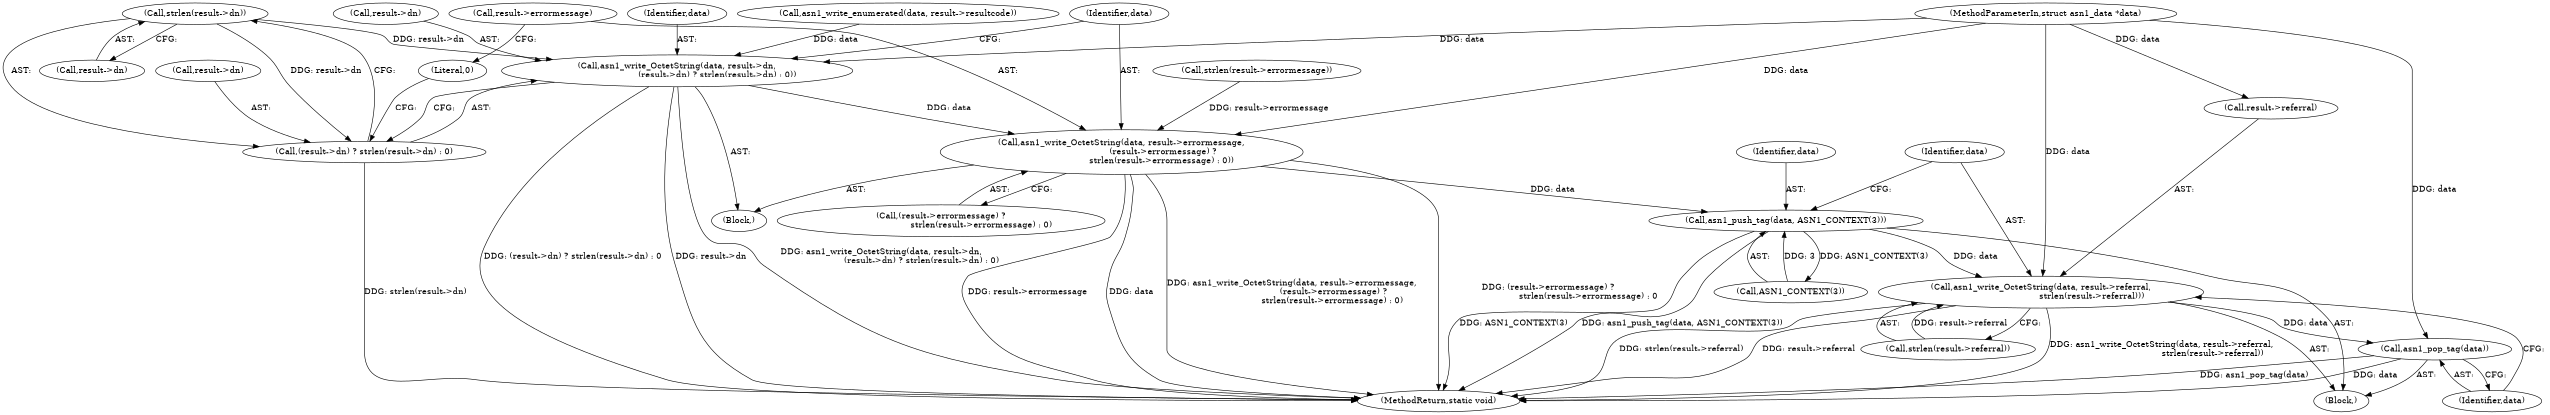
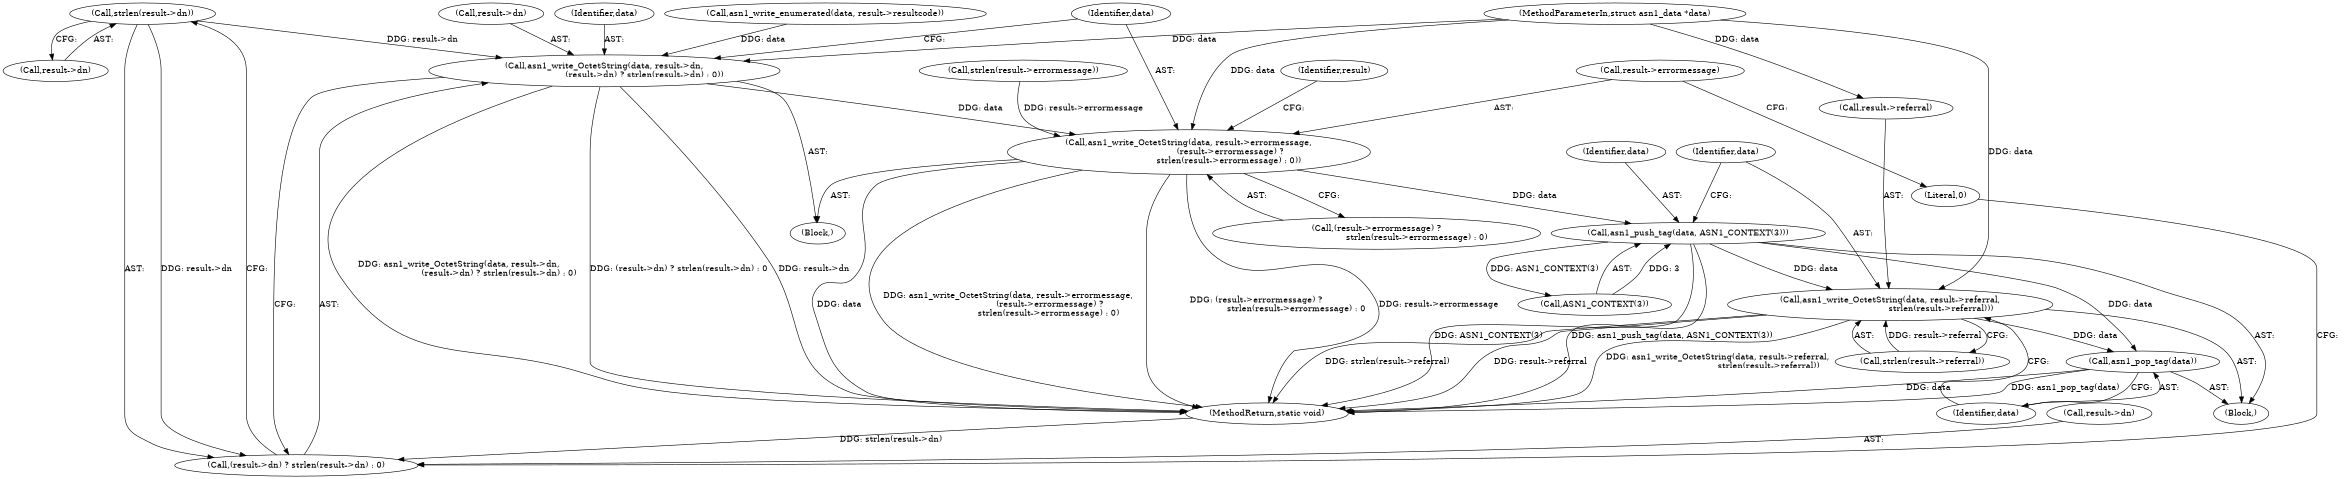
(2410, 68) -> (1956, 269)
none -> (1334, 71)
(695, 390) -> (798, 439)
